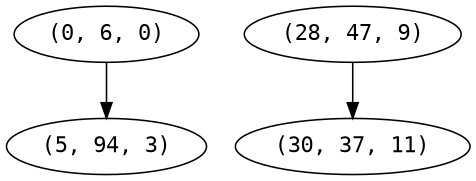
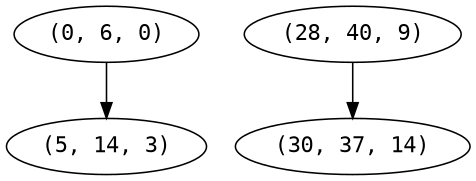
(353, 34) -> (353, 34)
(107, 146) -> (107, 146)
(353, 146) -> (353, 146)
